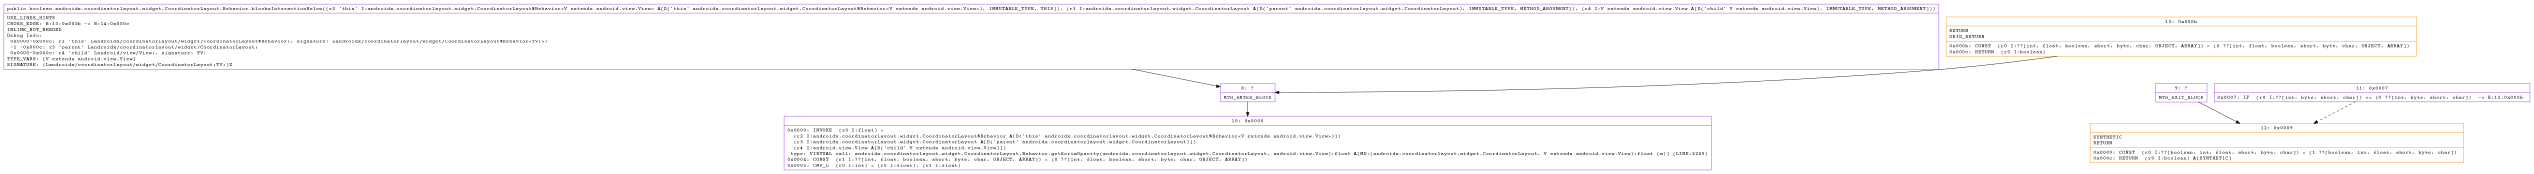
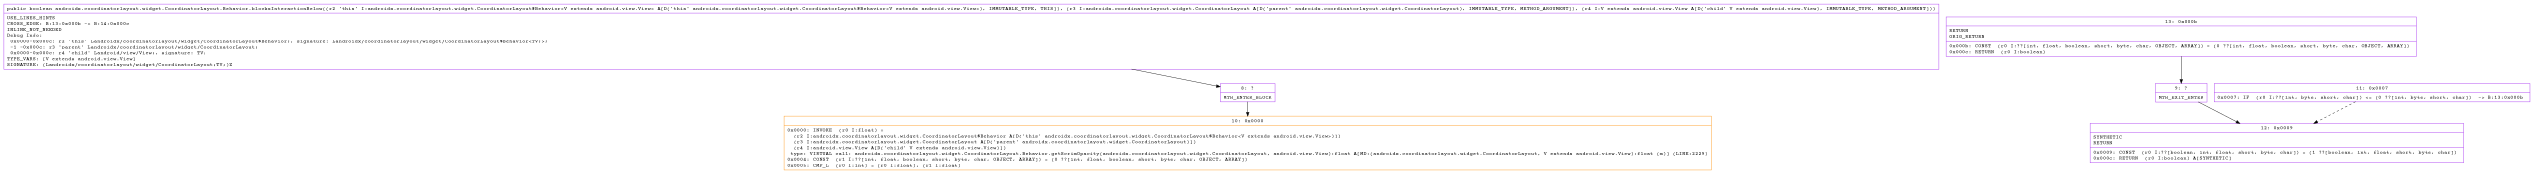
(2181, 37) -> (2181, 37)
(1669, 85) -> (2181, 68)
(2181, 97) -> (2181, 97)
(1248, 143) -> (1248, 143)
(2277, 143) -> (2277, 143)
